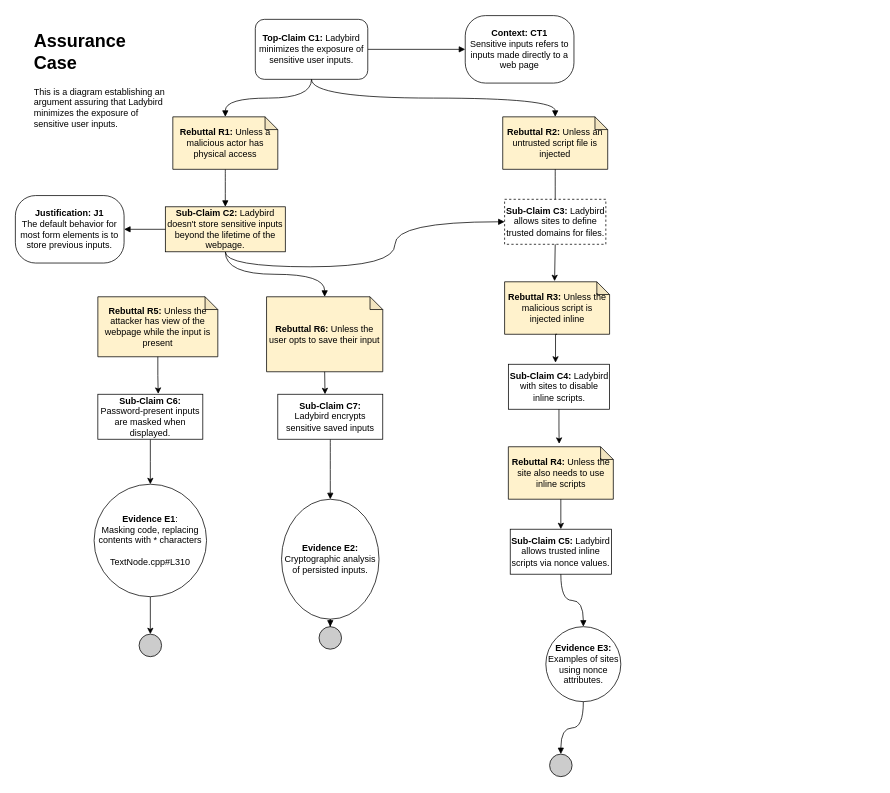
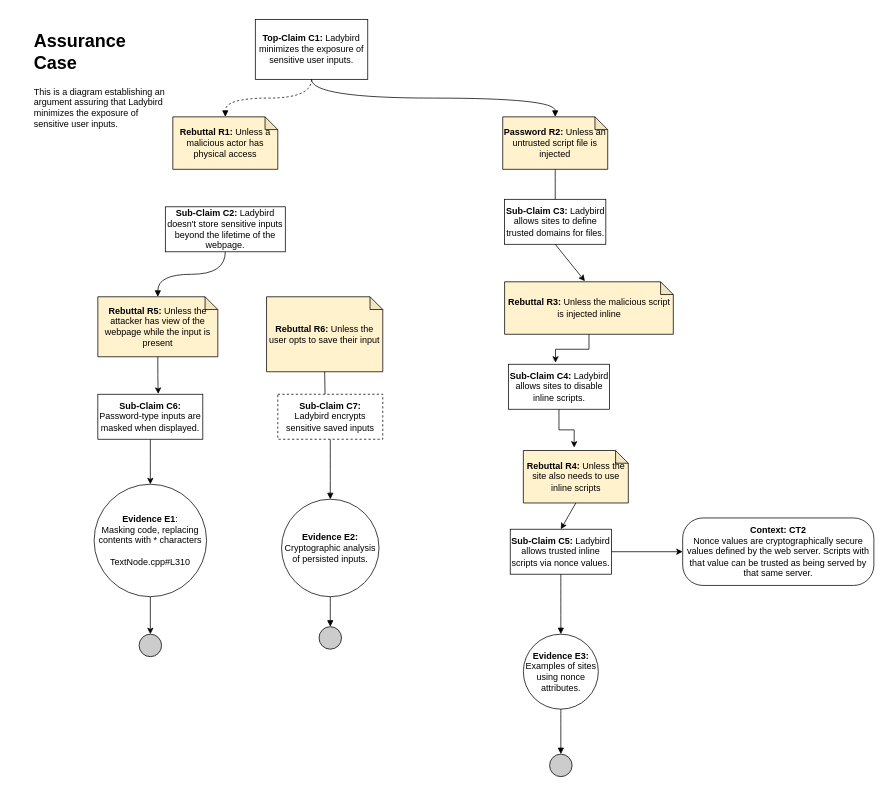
(312, 49) -> (312, 49)
(413, 49) -> none
(520, 49) -> none
(269, 98) -> (269, 98)
(555, 143) -> (555, 143)
(225, 185) -> none
(555, 222) -> (555, 222)
(70, 229) -> none
(148, 229) -> none
(225, 229) -> (225, 229)
(357, 264) -> (191, 274)
(276, 274) -> none
(557, 308) -> (589, 308)
(325, 387) -> (325, 390)
(560, 387) -> (560, 387)
(150, 417) -> (150, 417)
(330, 417) -> (330, 417)
(561, 473) -> (576, 477)
none -> (645, 552)
none -> (779, 552)
(330, 559) -> (330, 548)
(584, 664) -> (561, 672)
